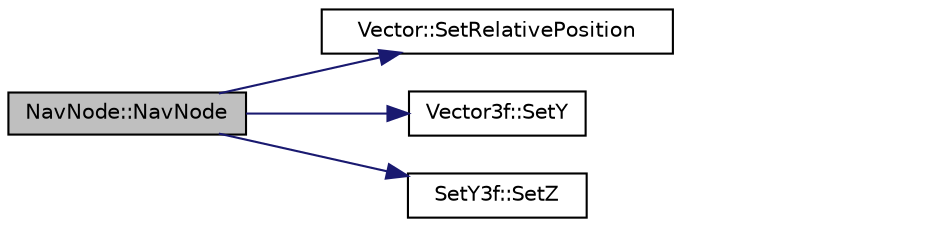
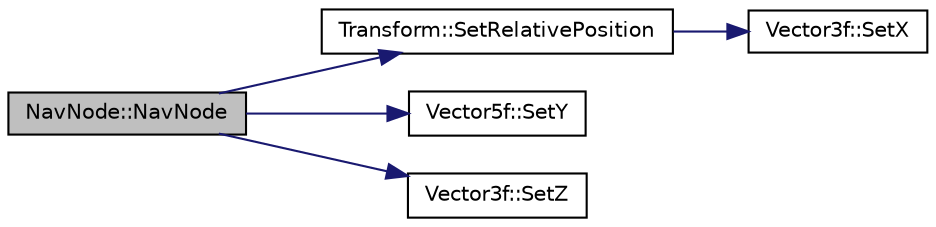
(497, 32) -> (497, 32)
none -> (838, 32)
(497, 114) -> (497, 114)
(497, 196) -> (497, 196)
